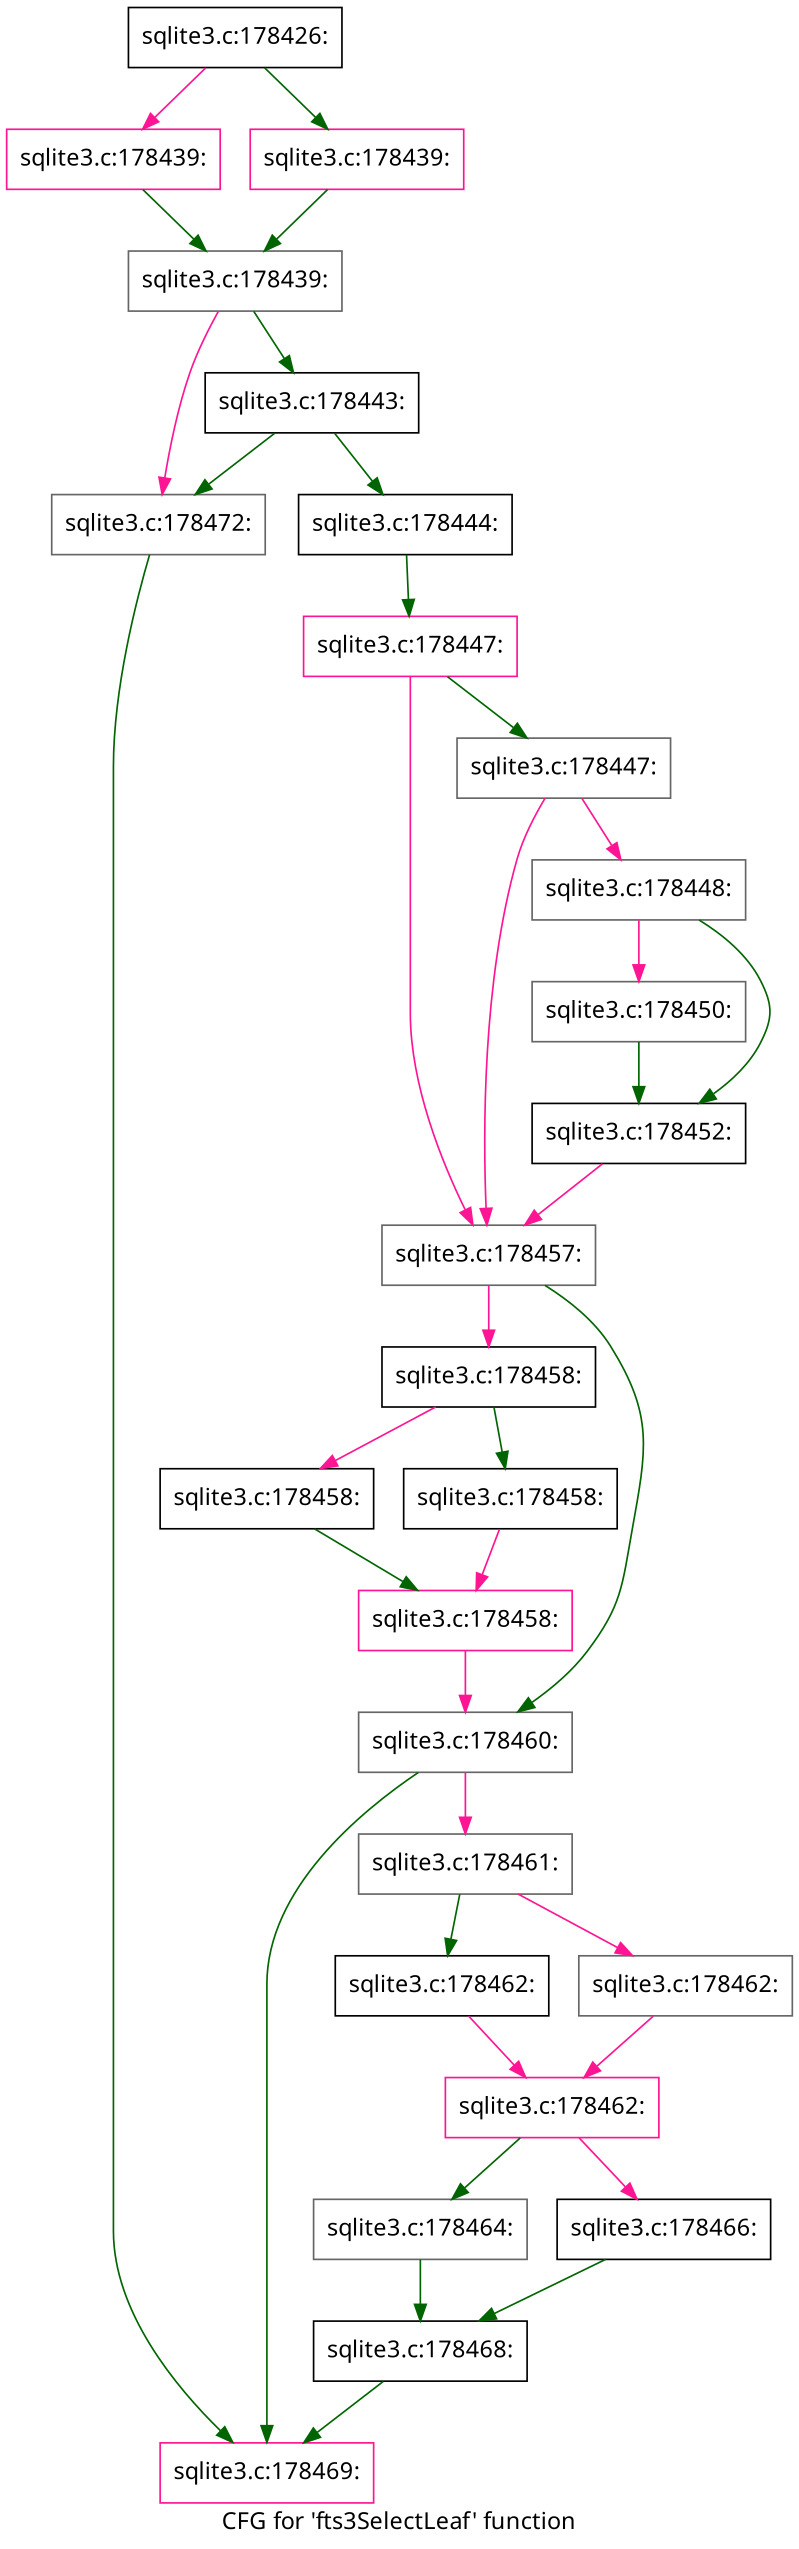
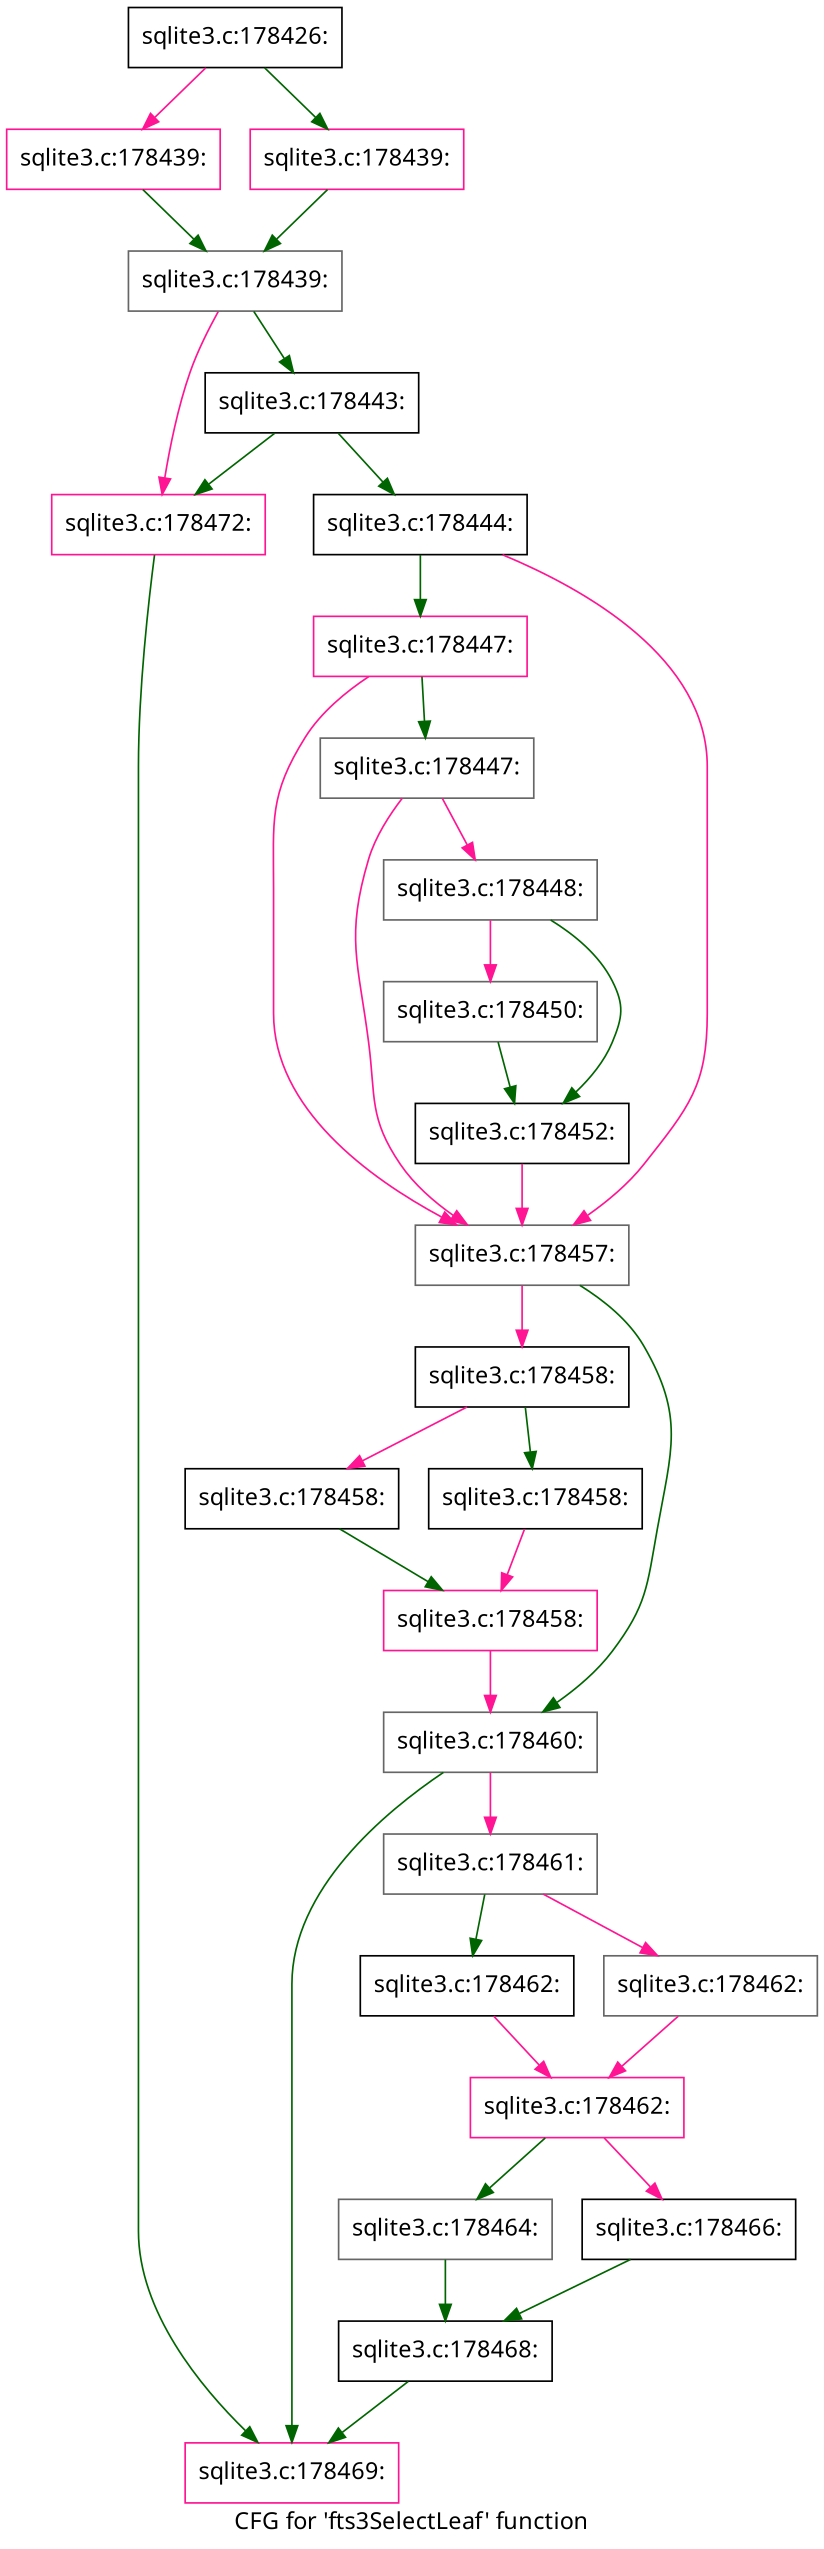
(158, 525) -> (158, 525)
none -> (707, 857)
